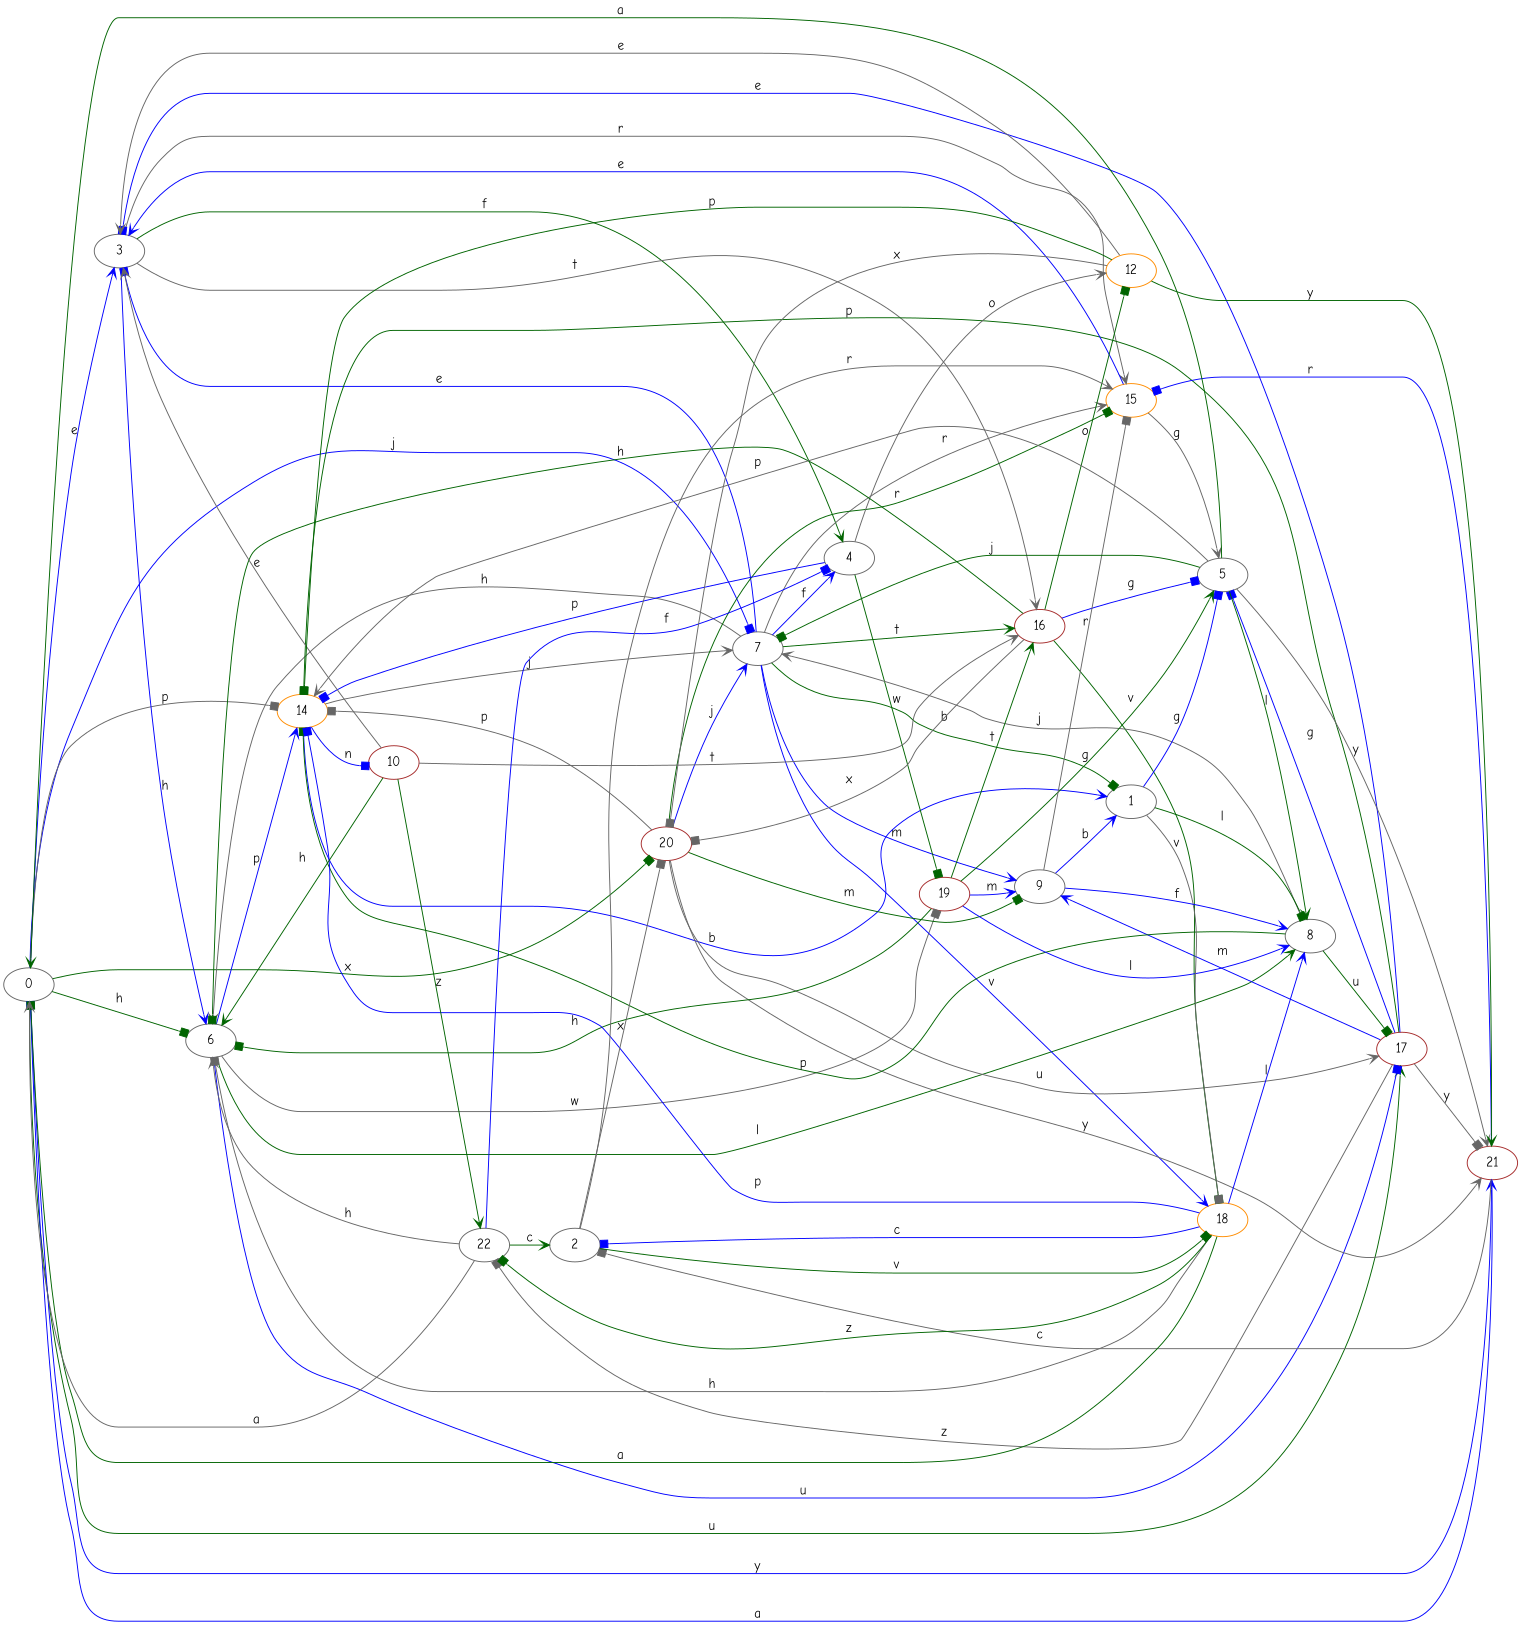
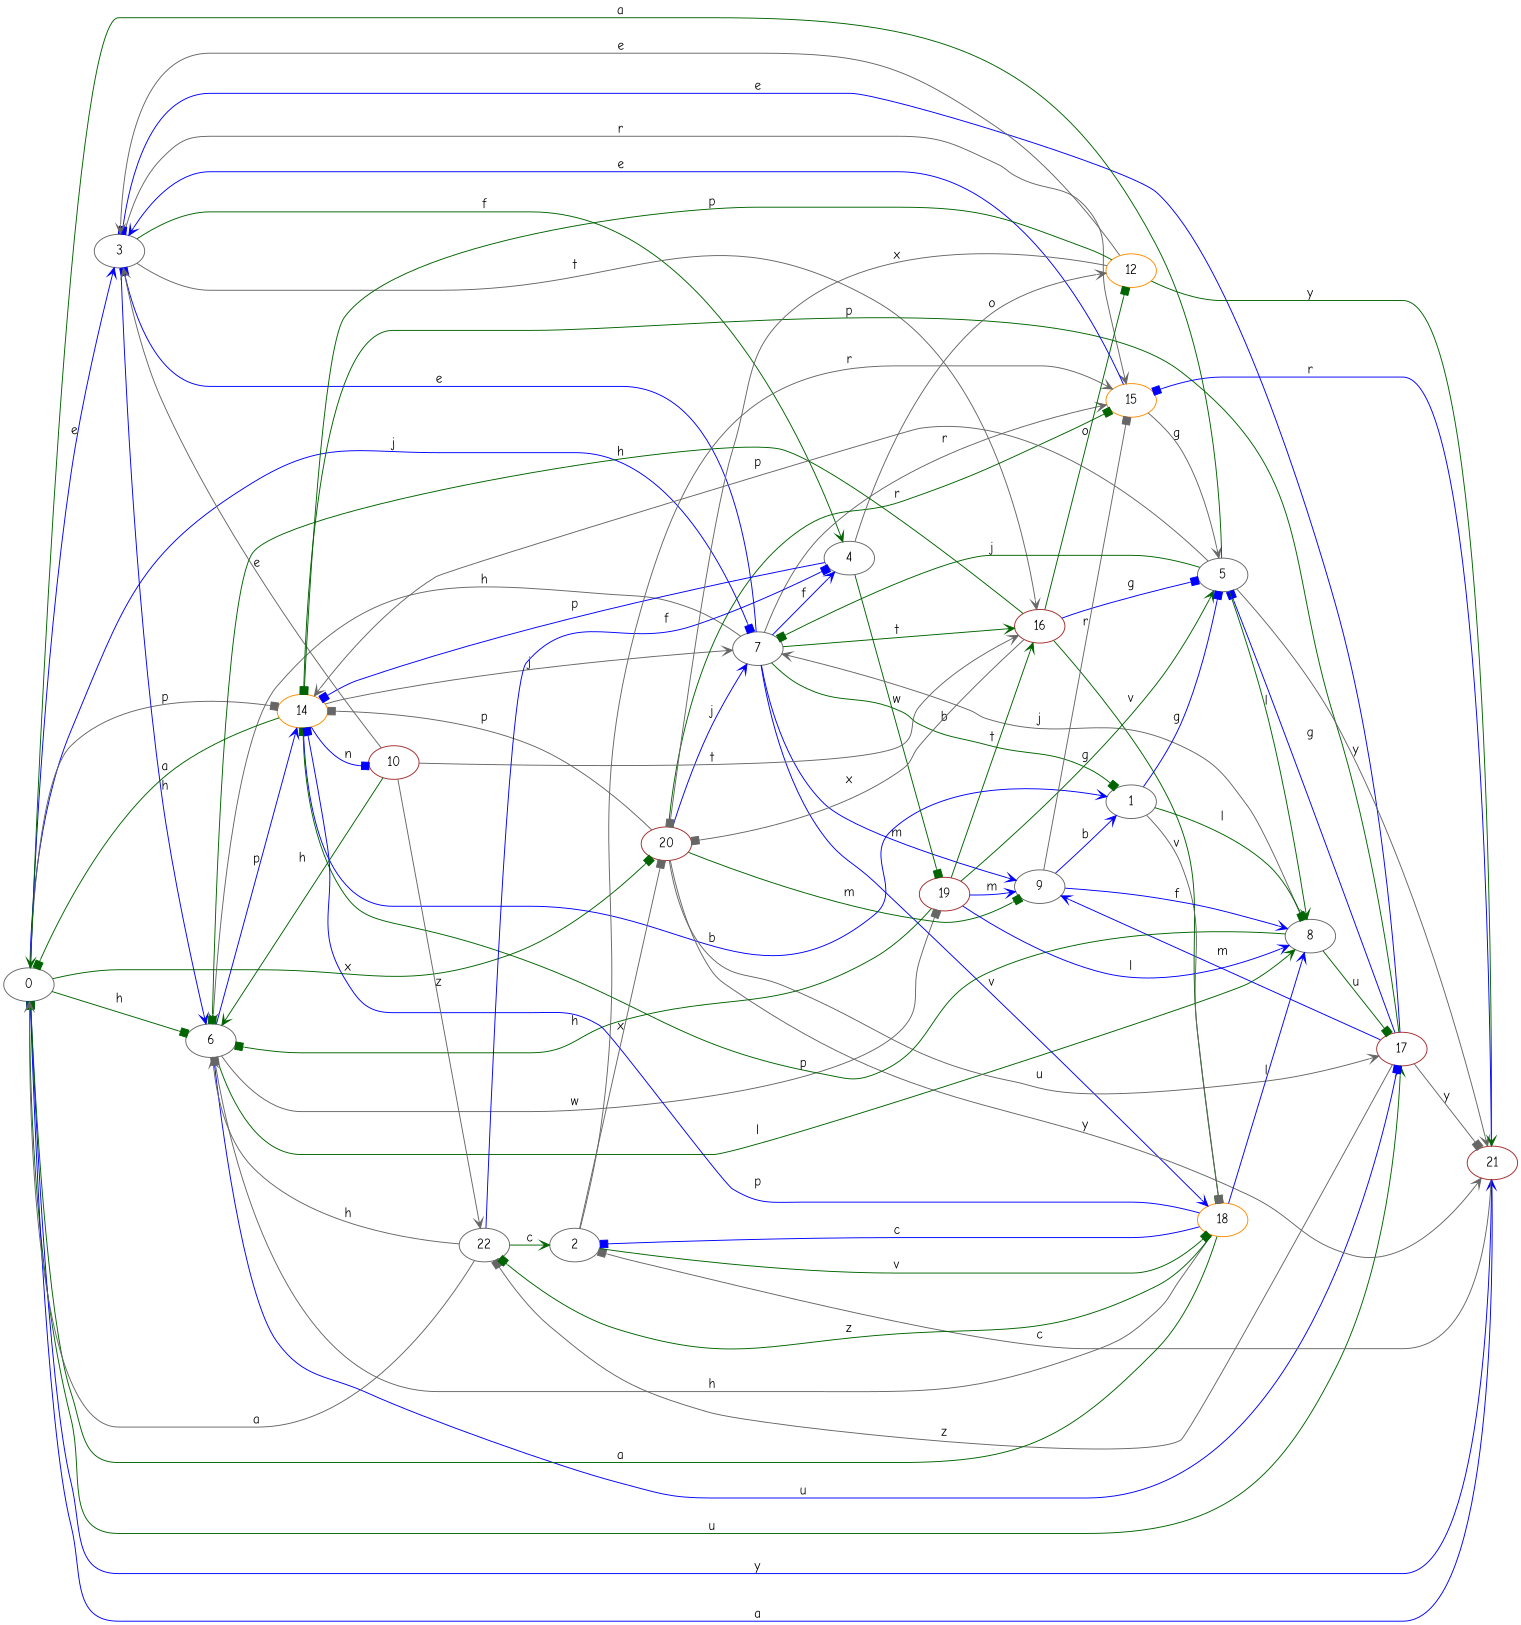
none -> (132, 810)
(438, 999) -> (438, 999)
